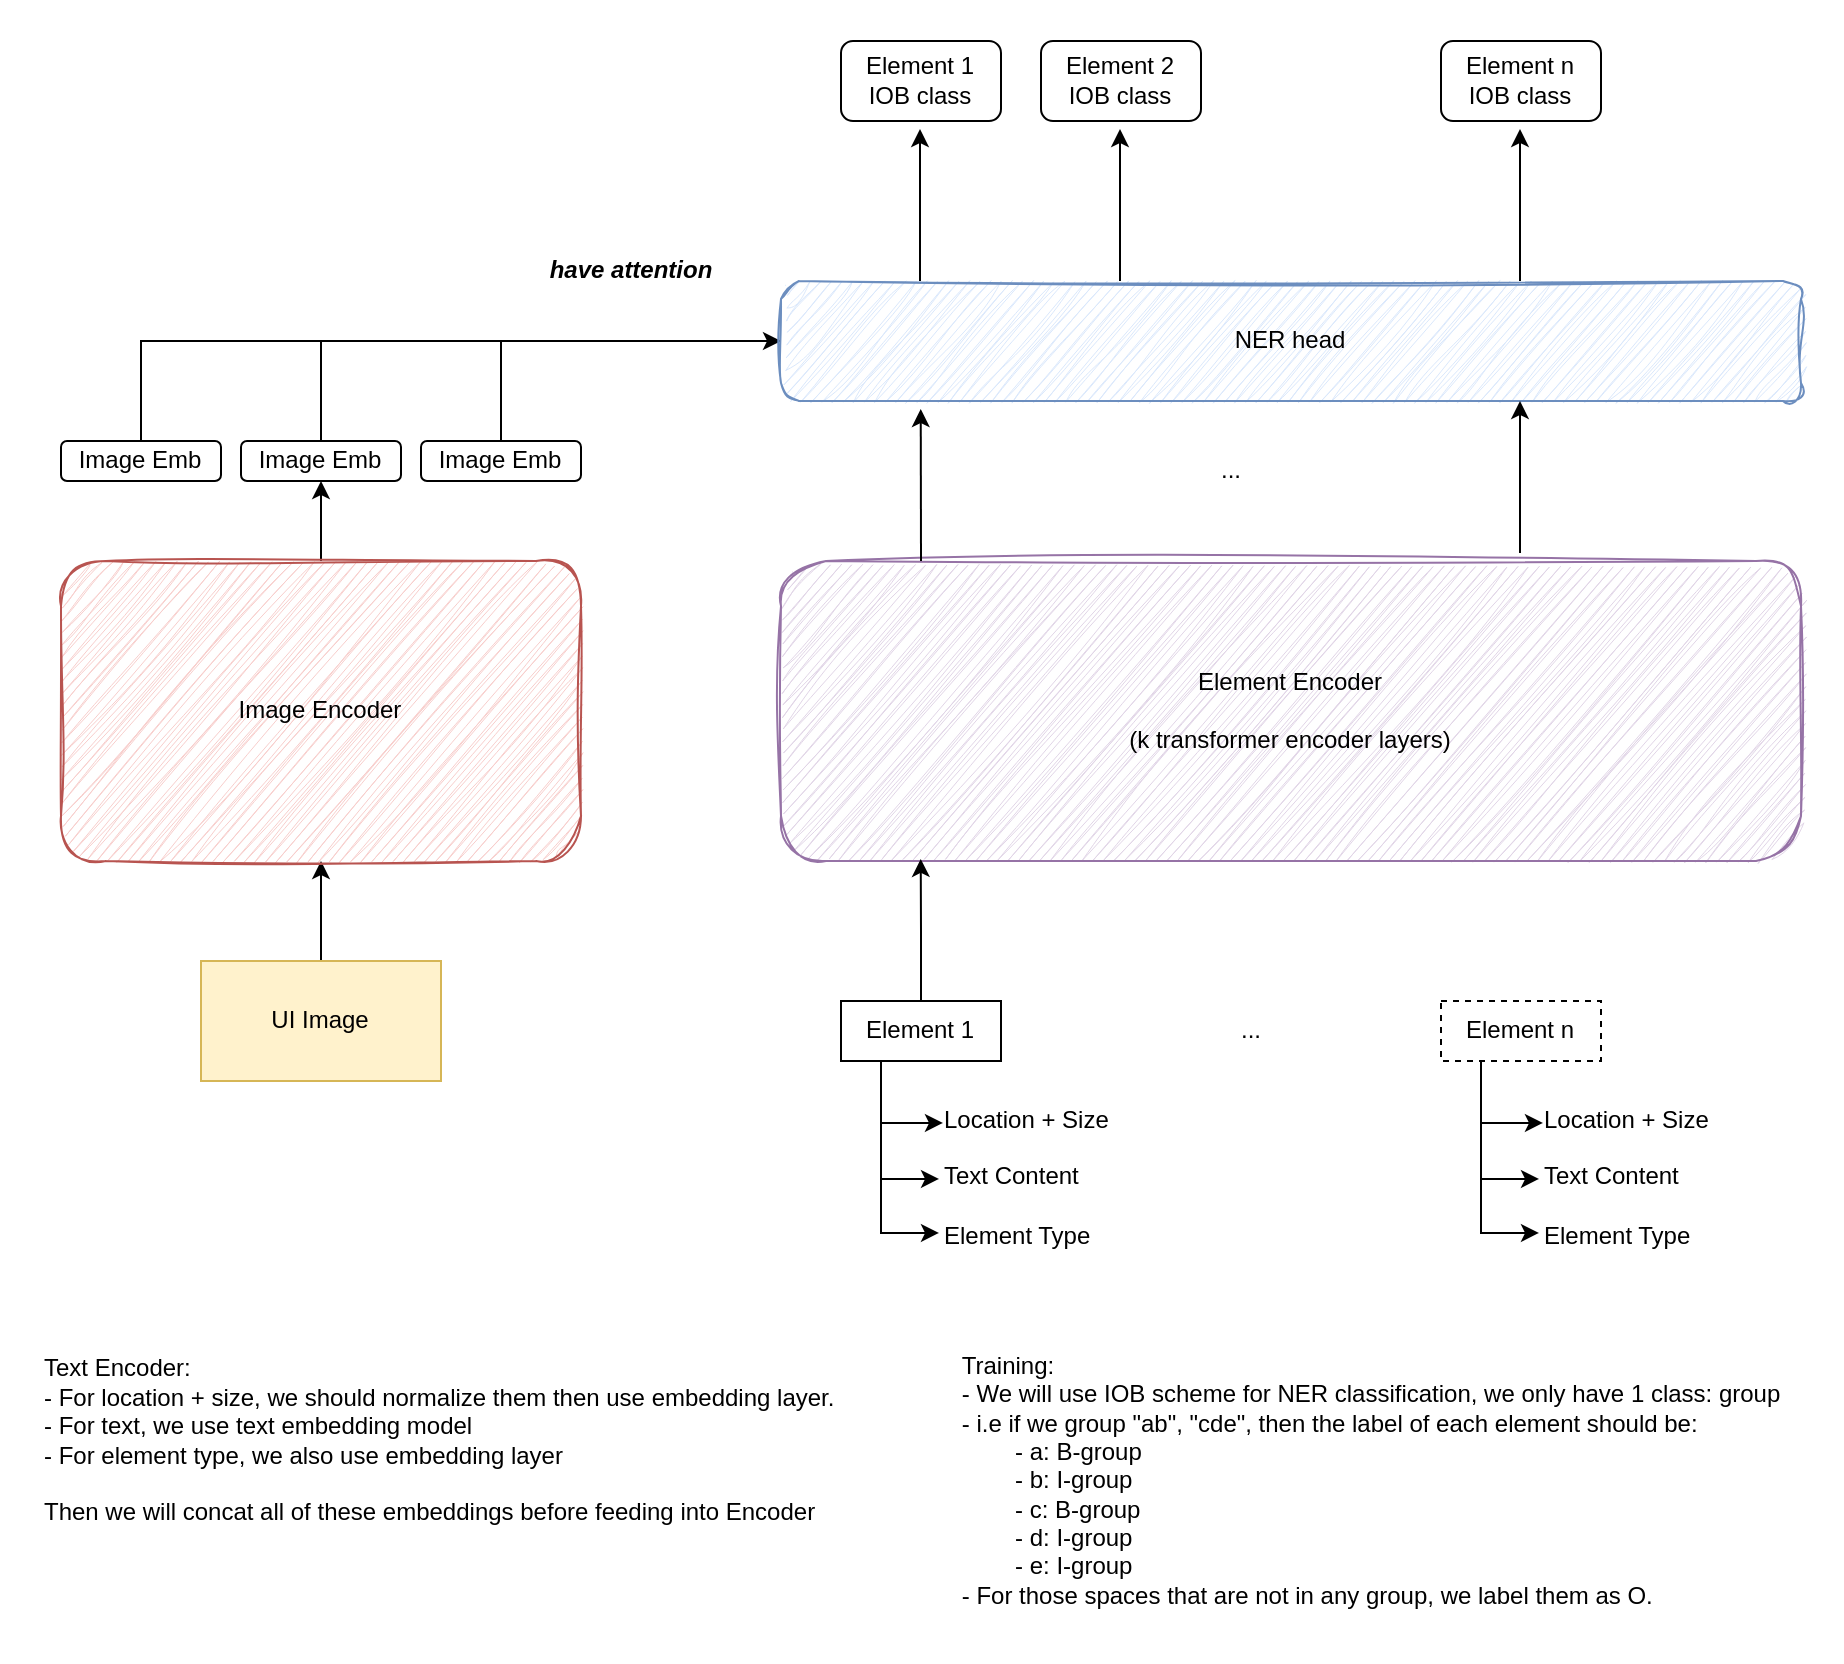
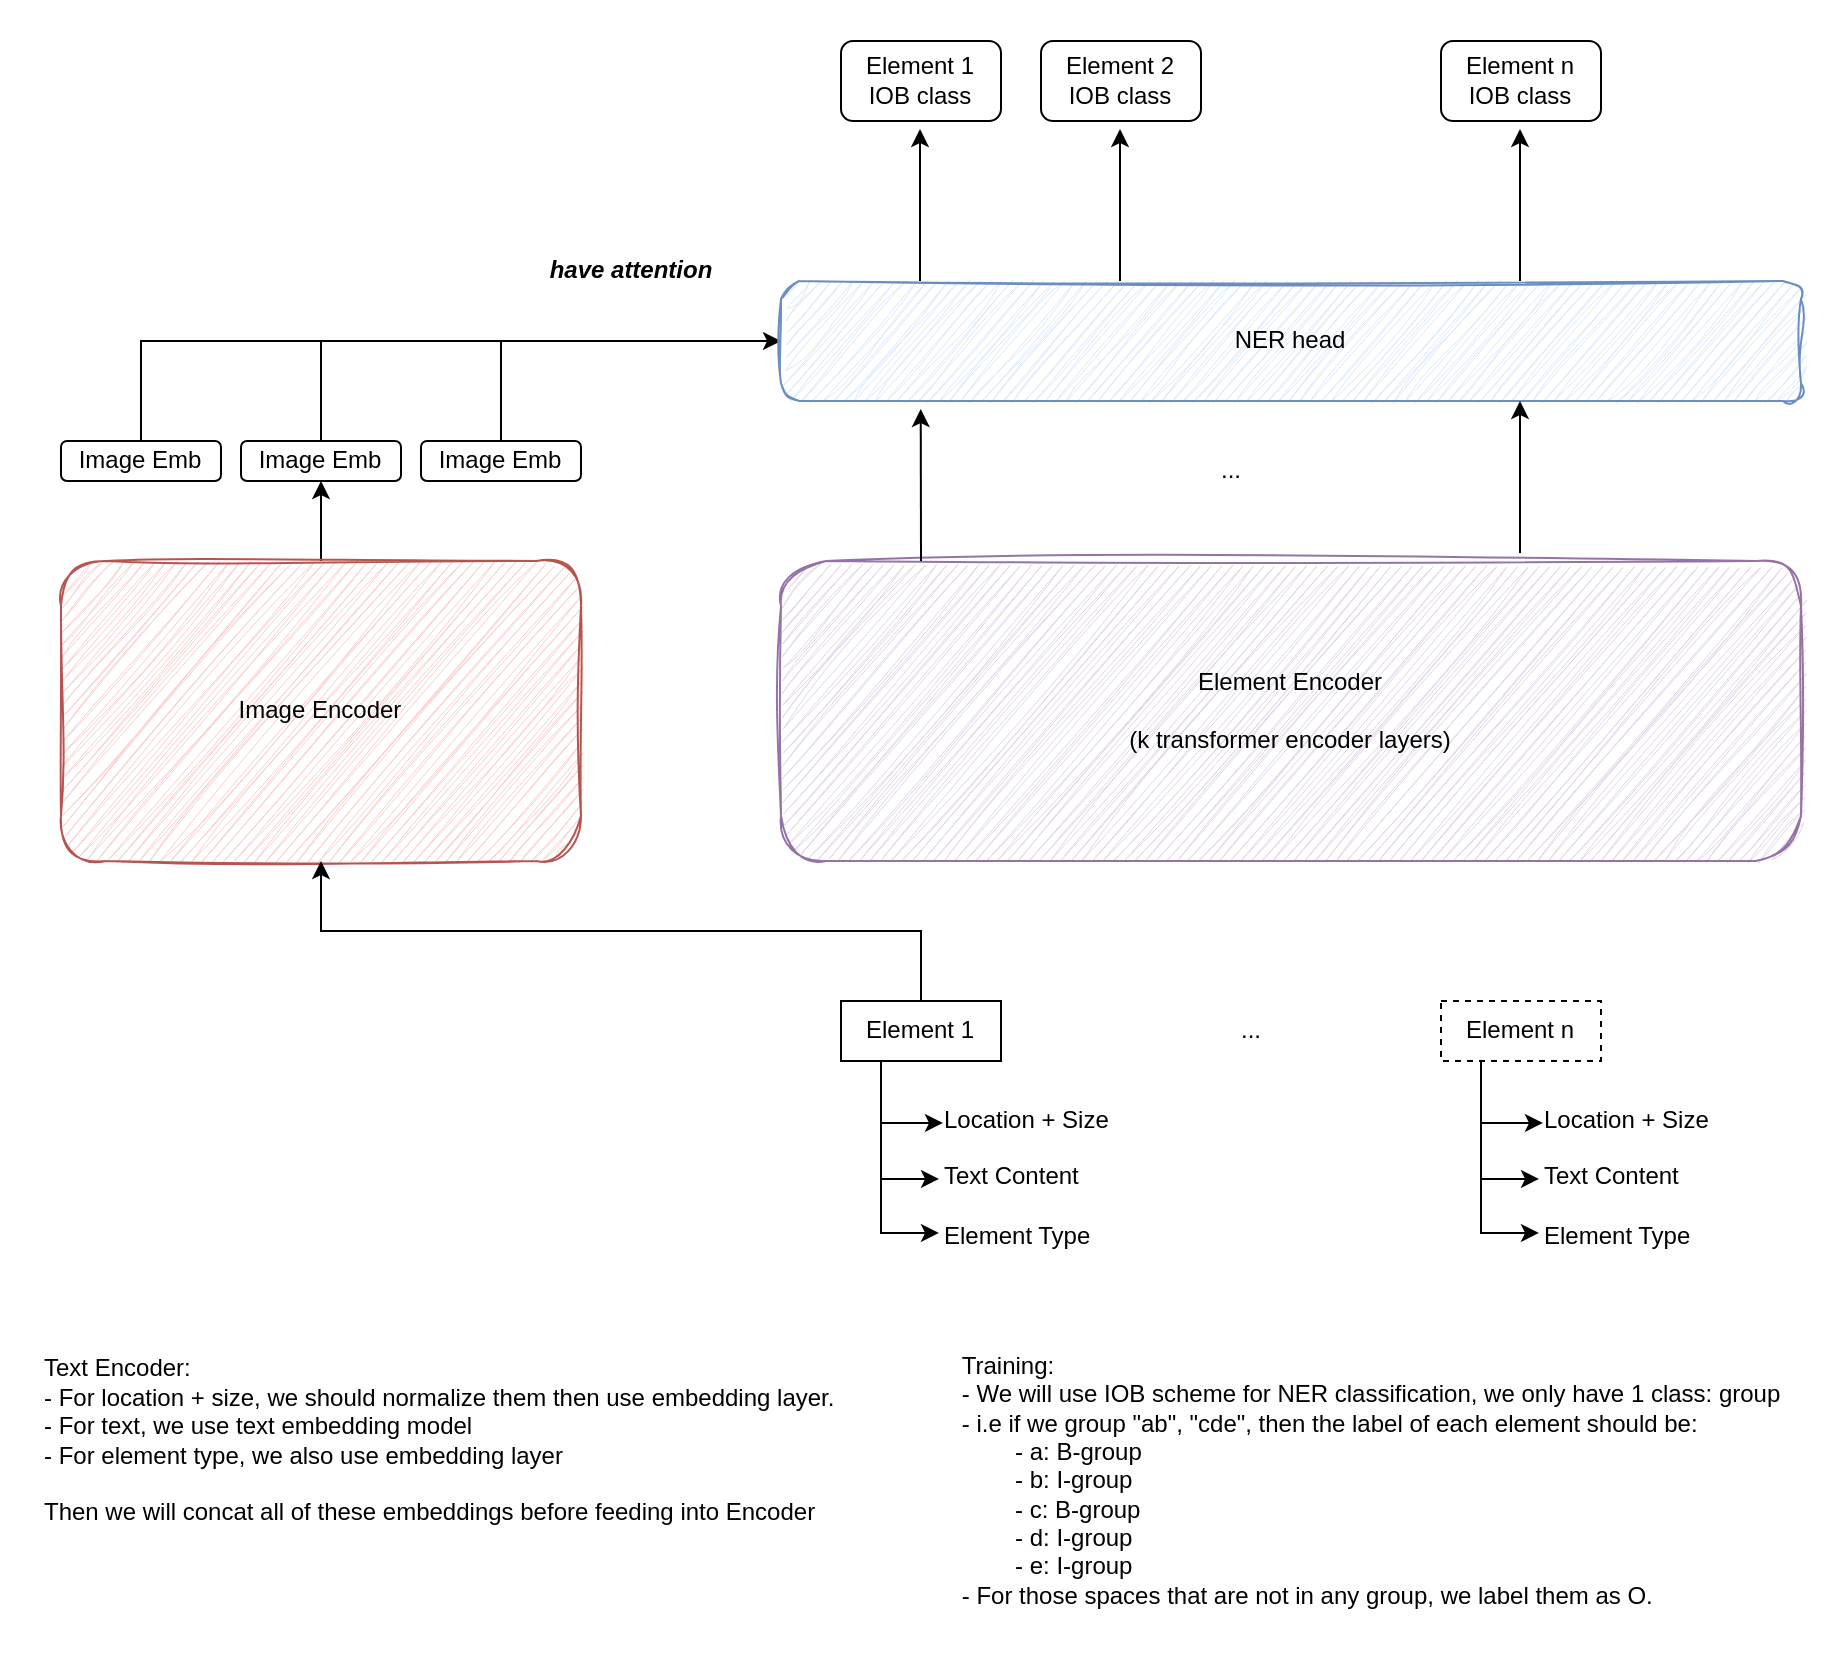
(921, 903) -> (624, 931)
(321, 948) -> none
(321, 1021) -> none
